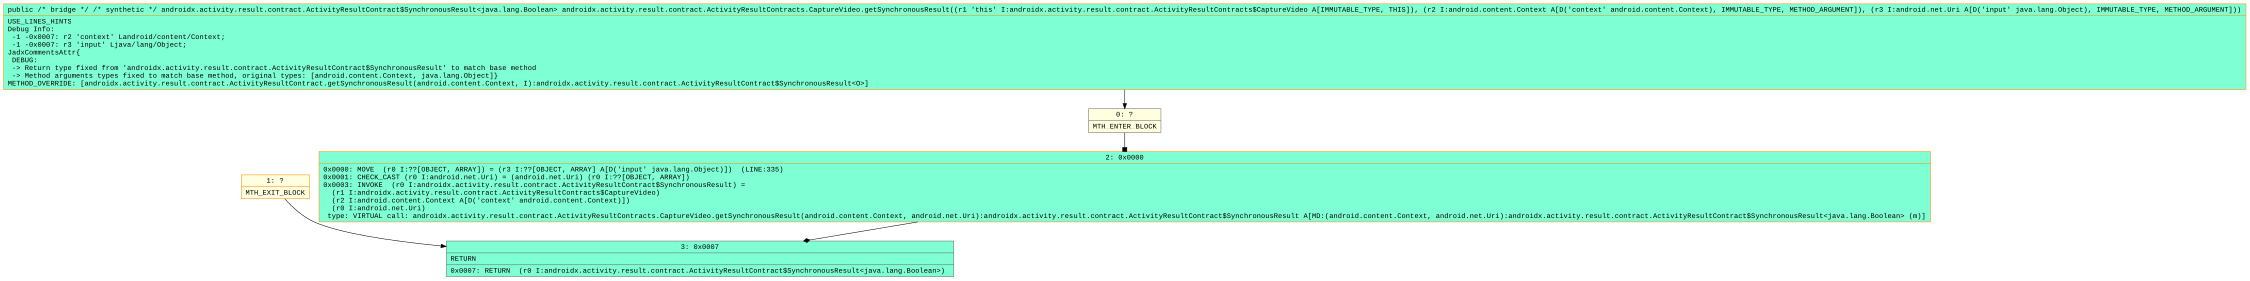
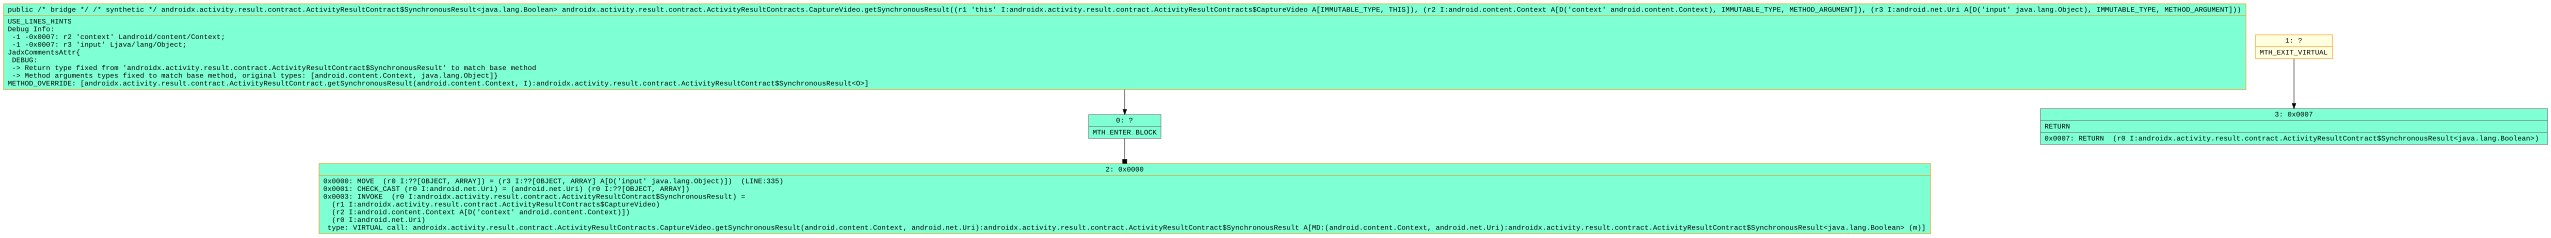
(1125, 121) -> (1125, 127)
(275, 192) -> (2294, 52)
(864, 231) -> none
